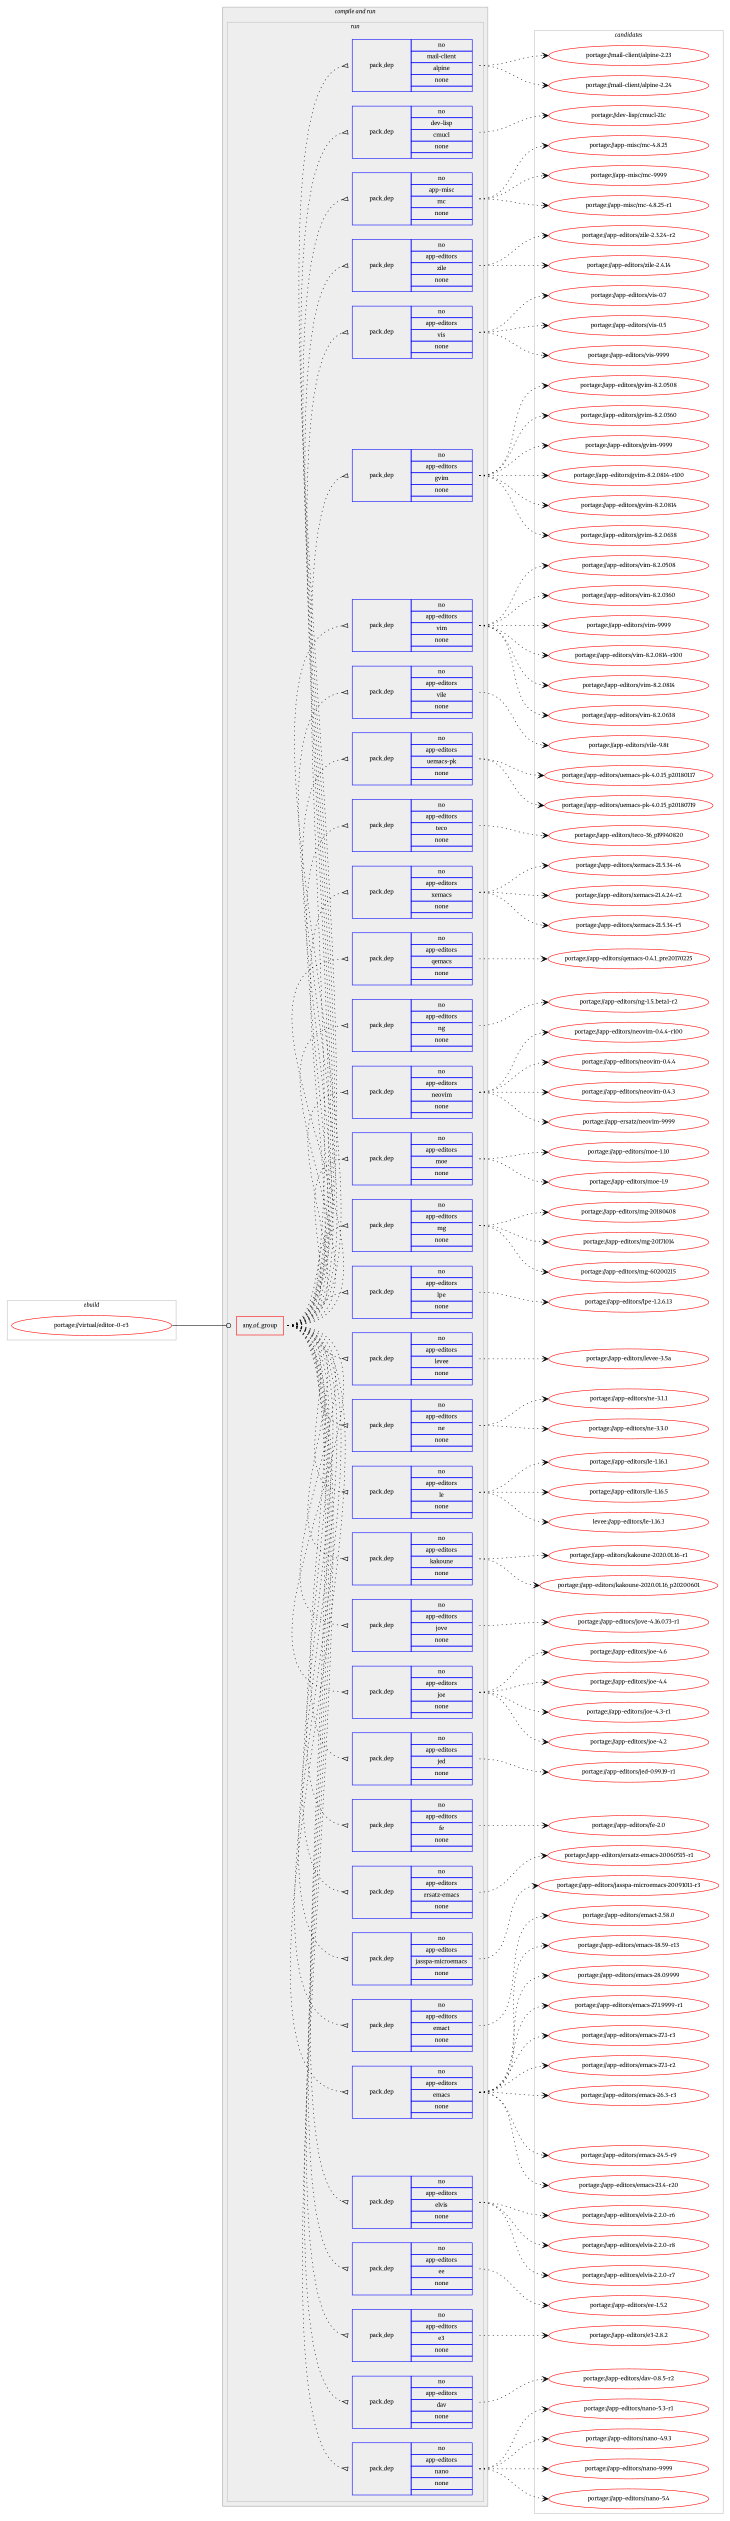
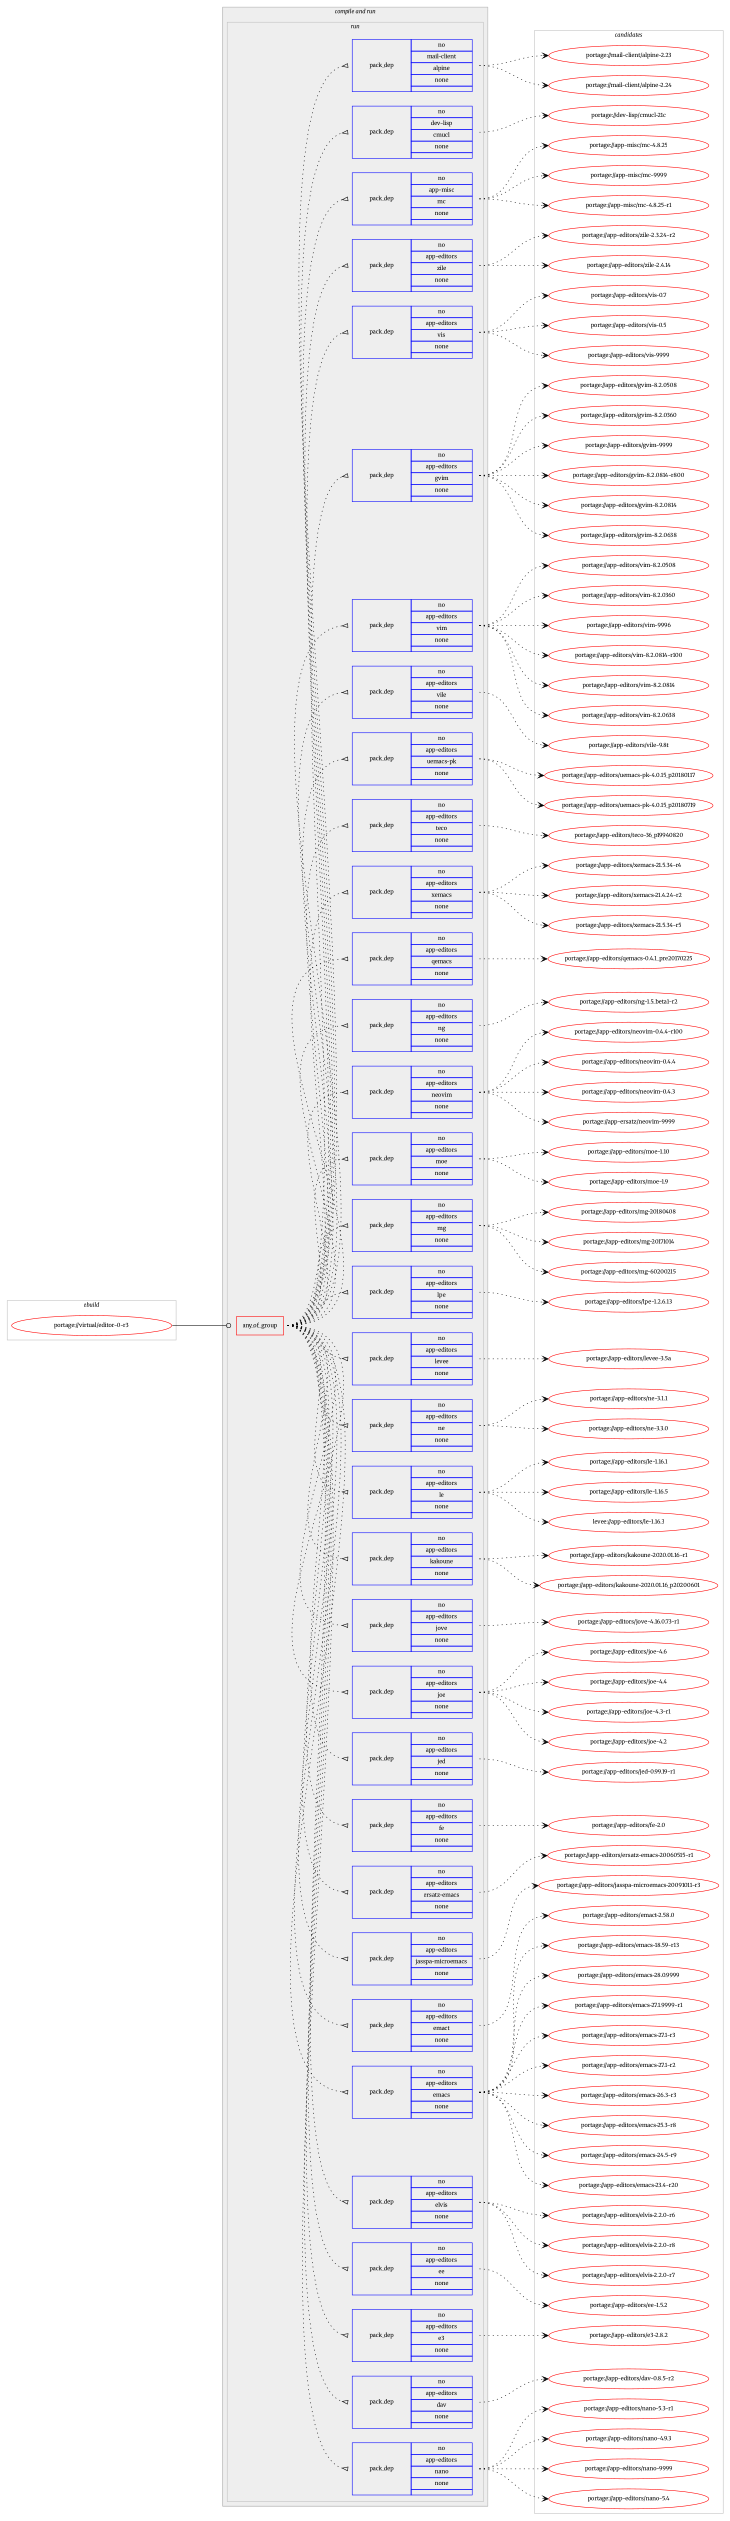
(629, 476) -> (629, 476)
(629, 626) -> (629, 626)
none -> (629, 2126)
